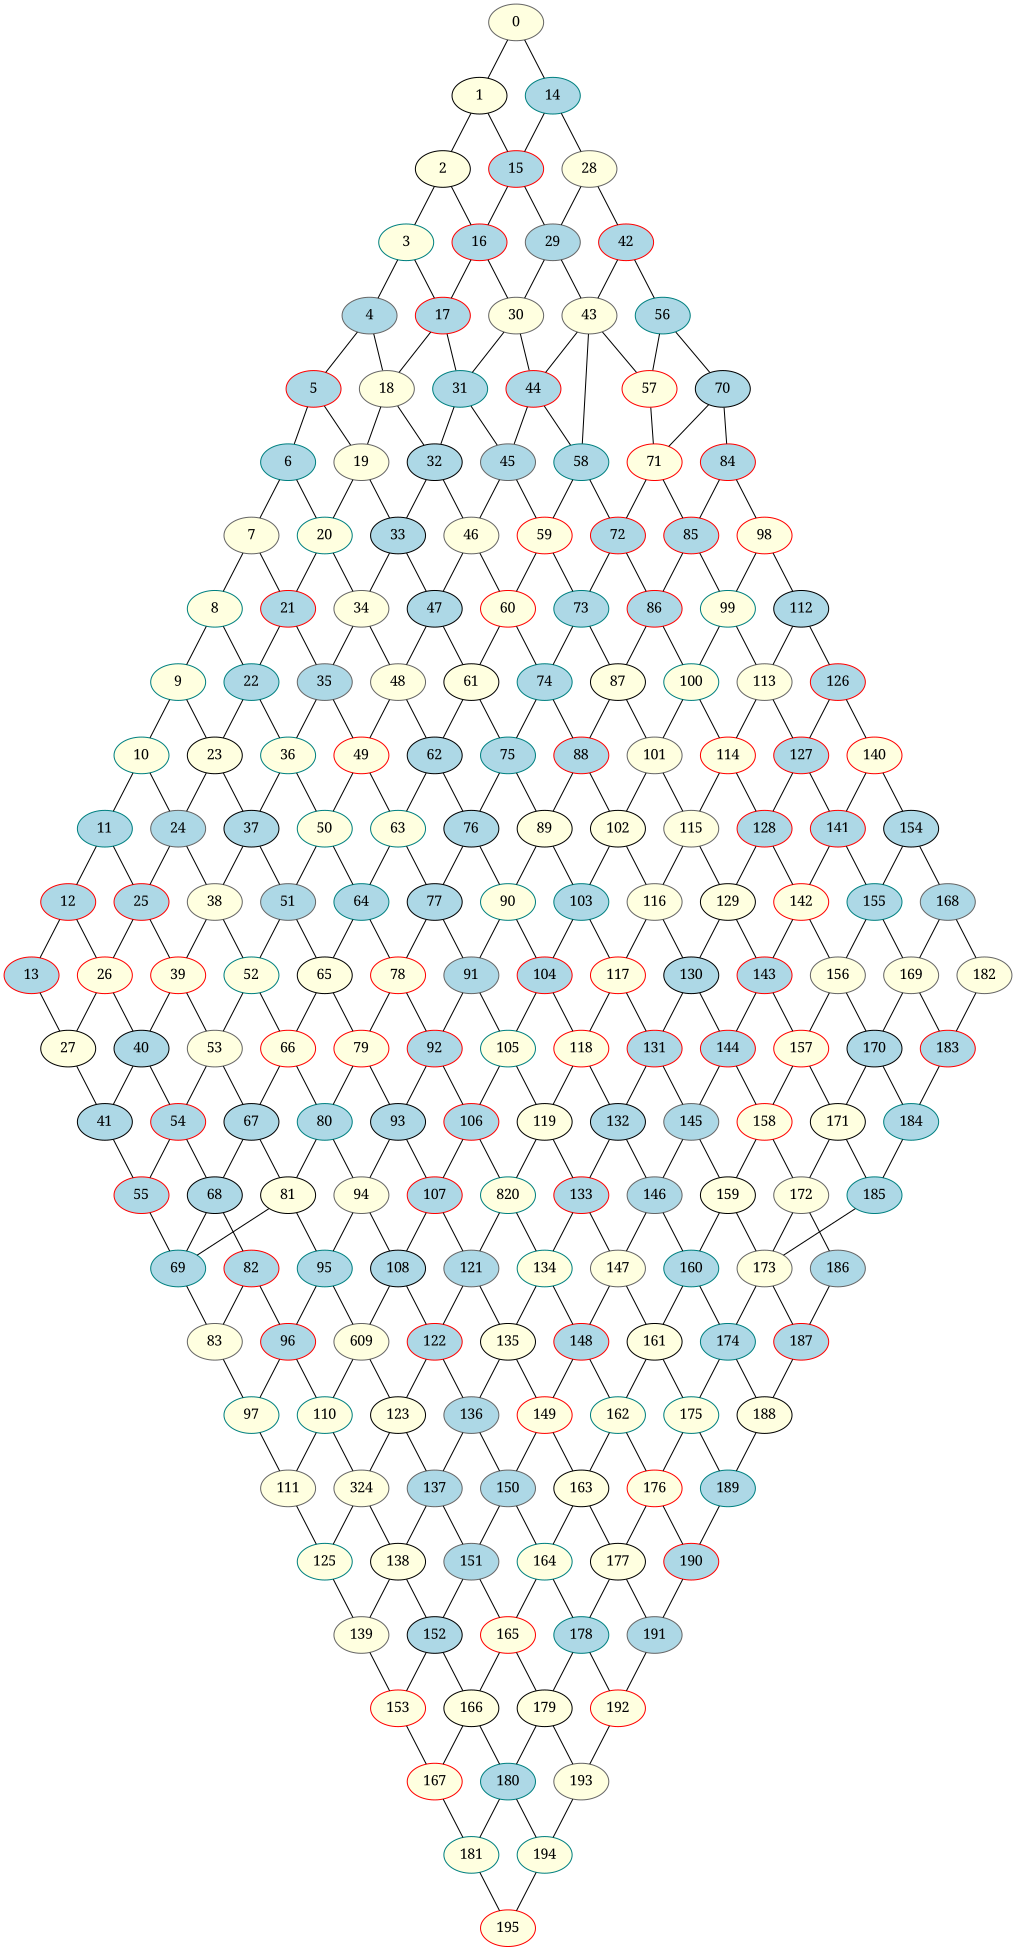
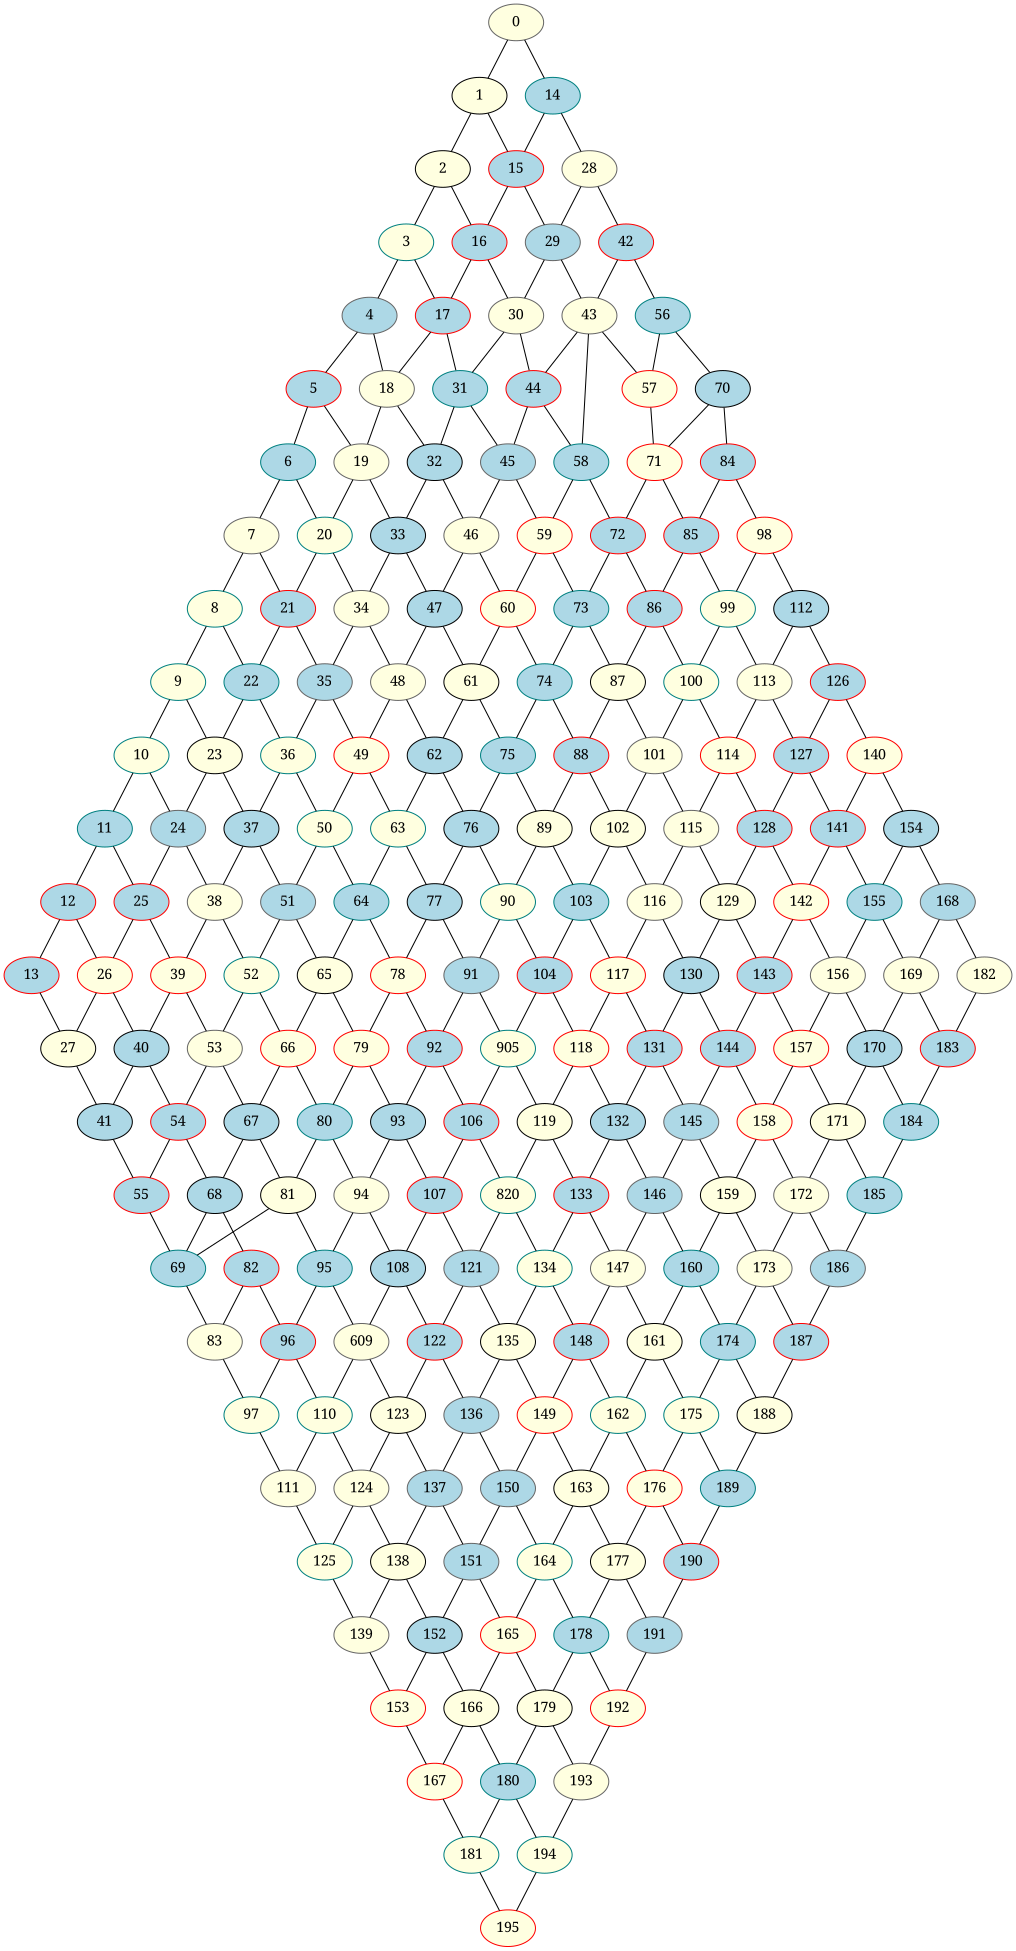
(508, 1049) -> (508, 1049)
(825, 1228) -> (856, 1232)
(361, 1488) -> (361, 1488)
